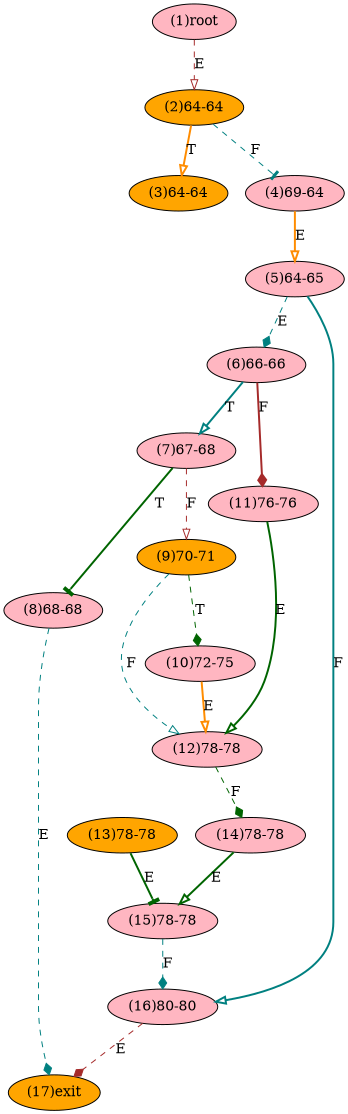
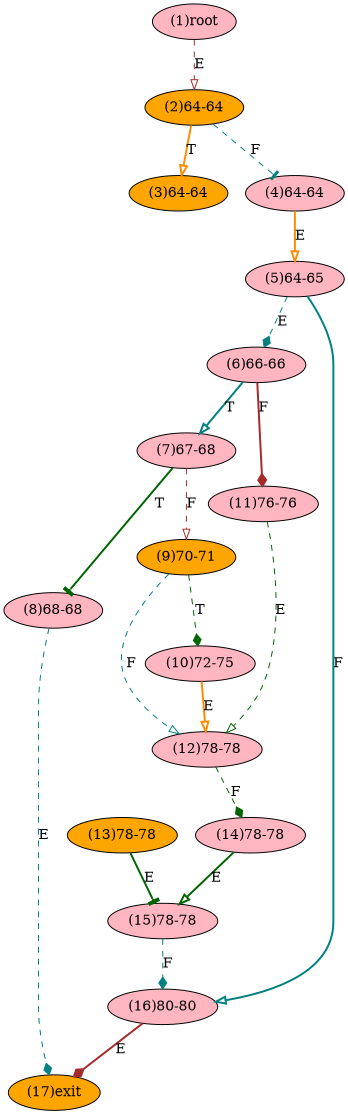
(295, 193) -> (295, 193)
(275, 629) -> (275, 629)
(113, 1046) -> (113, 1046)
